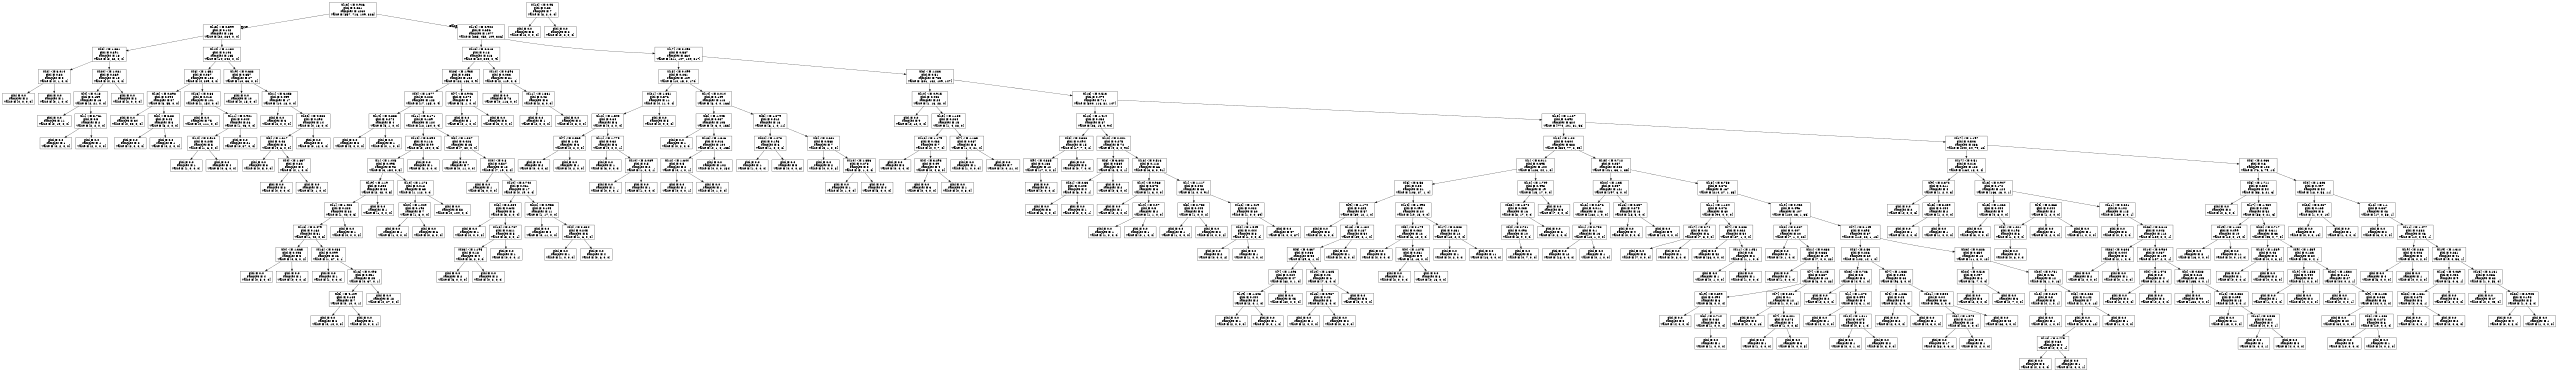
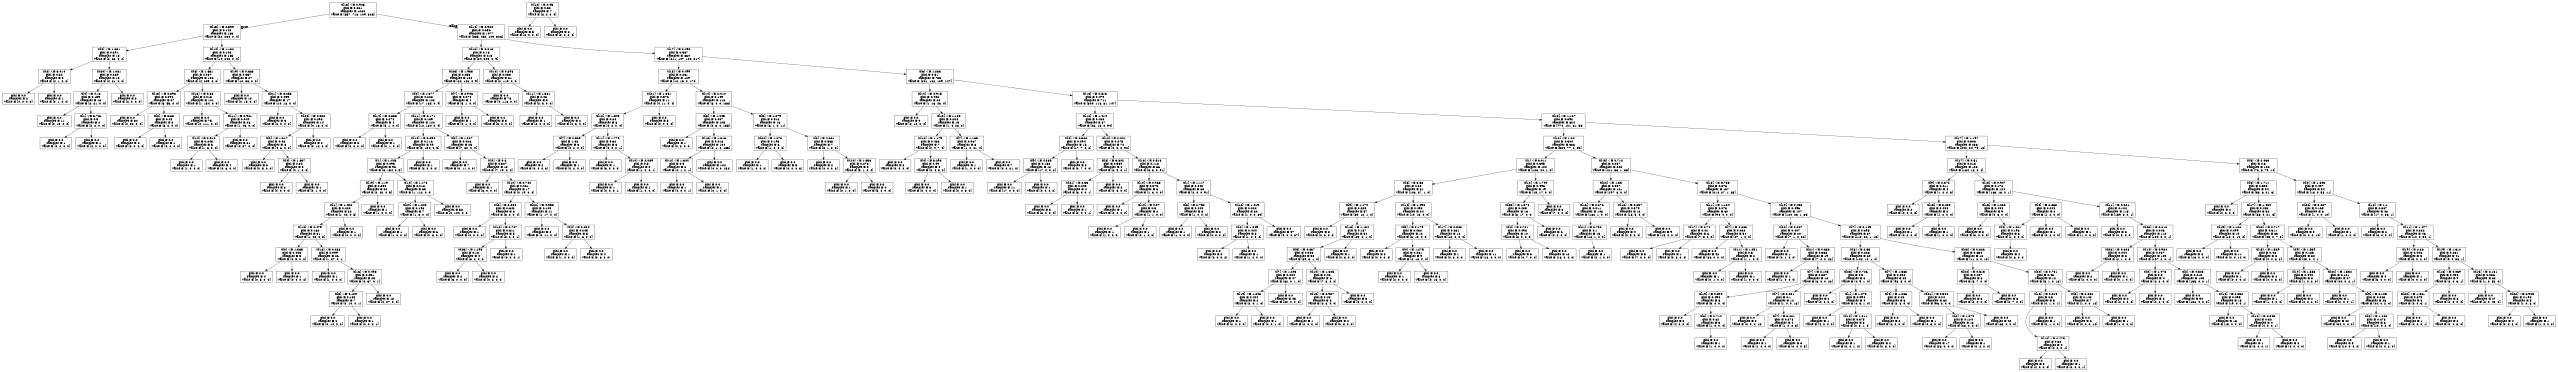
none -> (1005, 188)
(1574, 244) -> (1539, 244)
(2227, 321) -> (2227, 321)
(2070, 331) -> (2026, 322)
